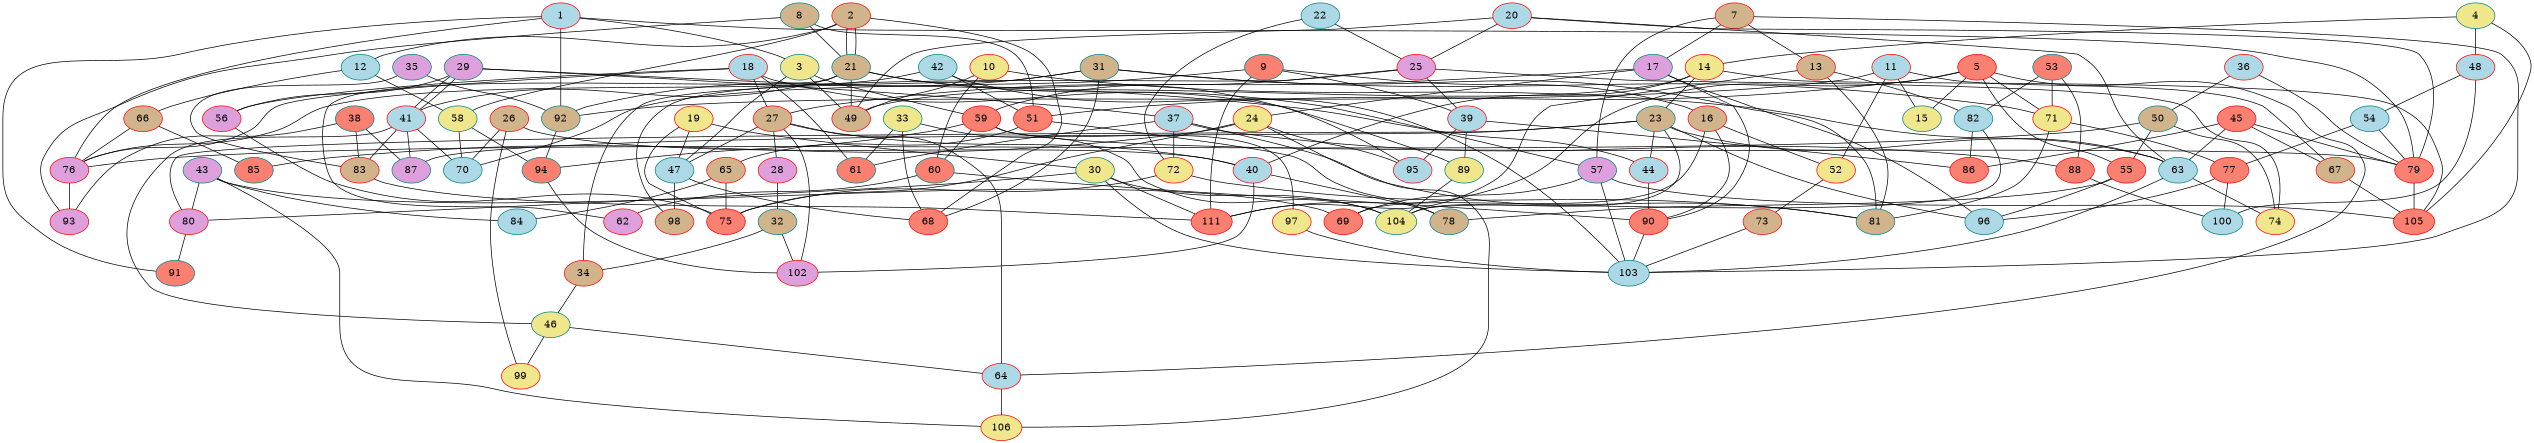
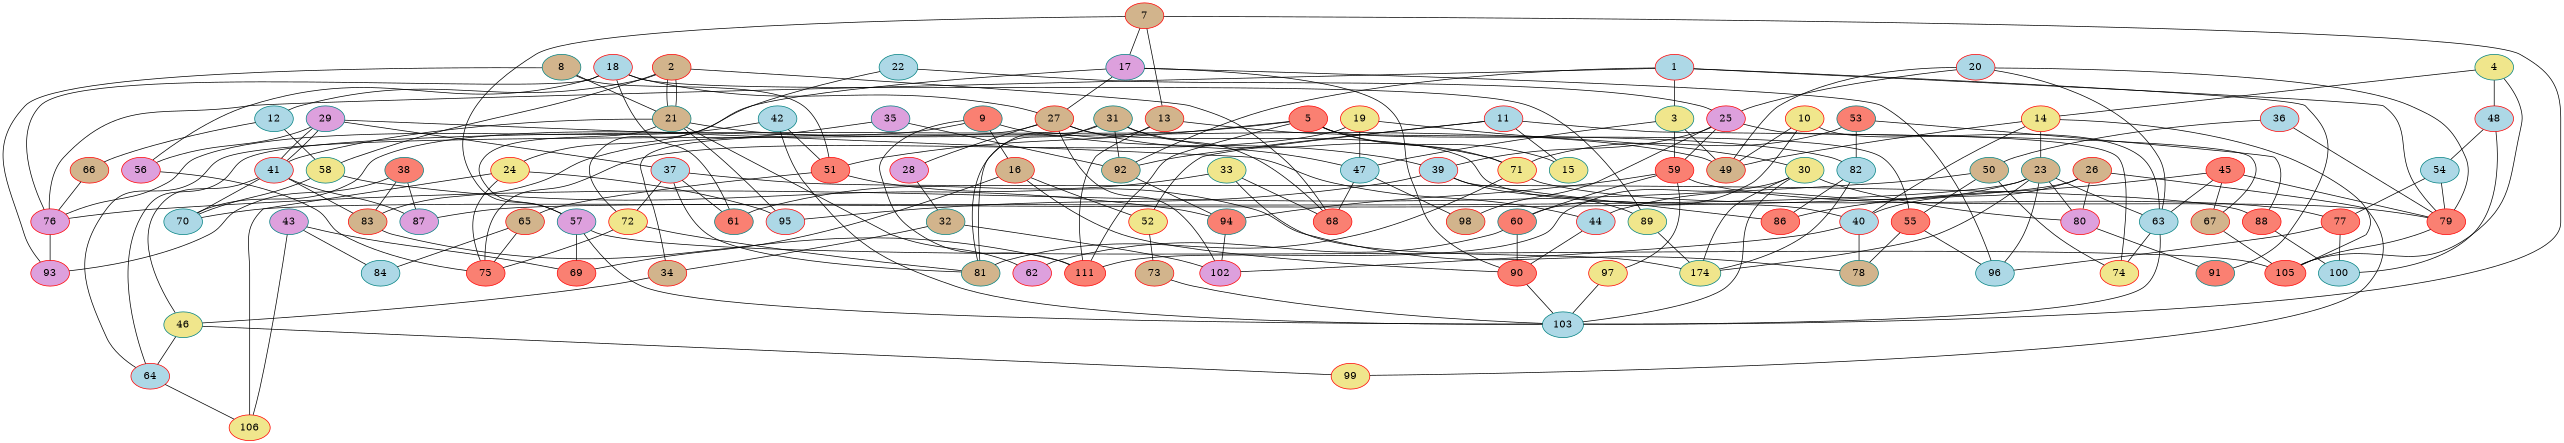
(254, 170) -> none
(196, 196) -> (2086, 196)
(1396, 222) -> (1700, 273)
